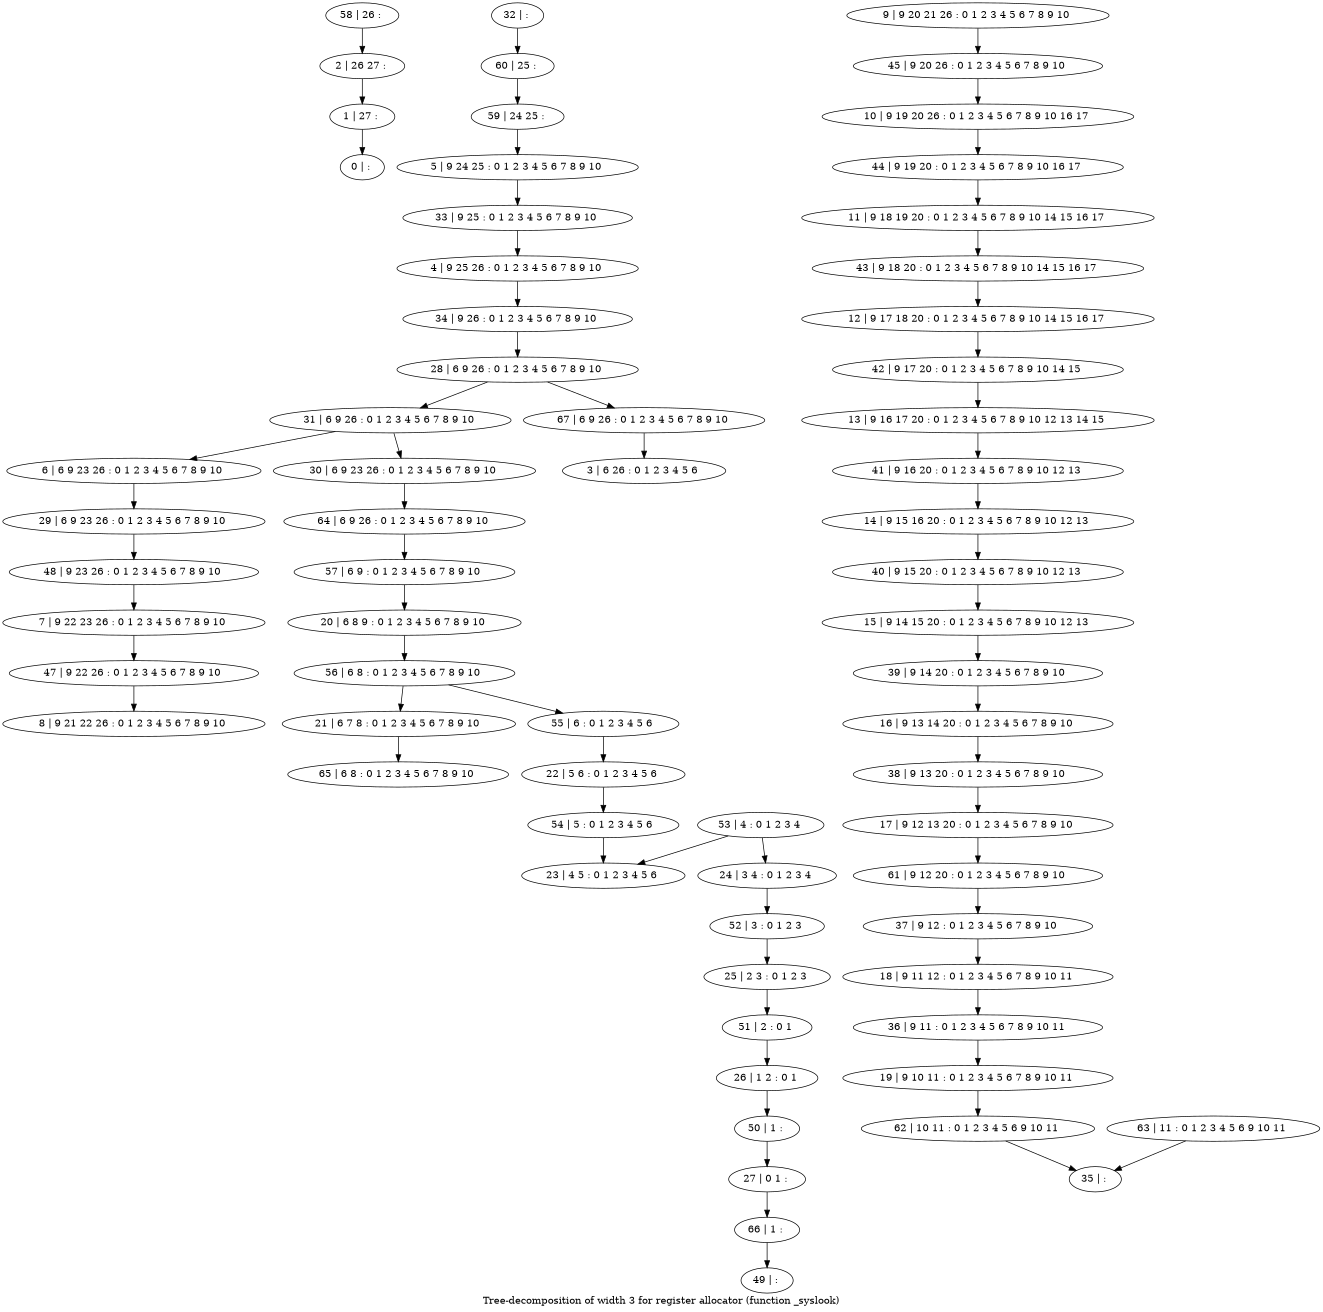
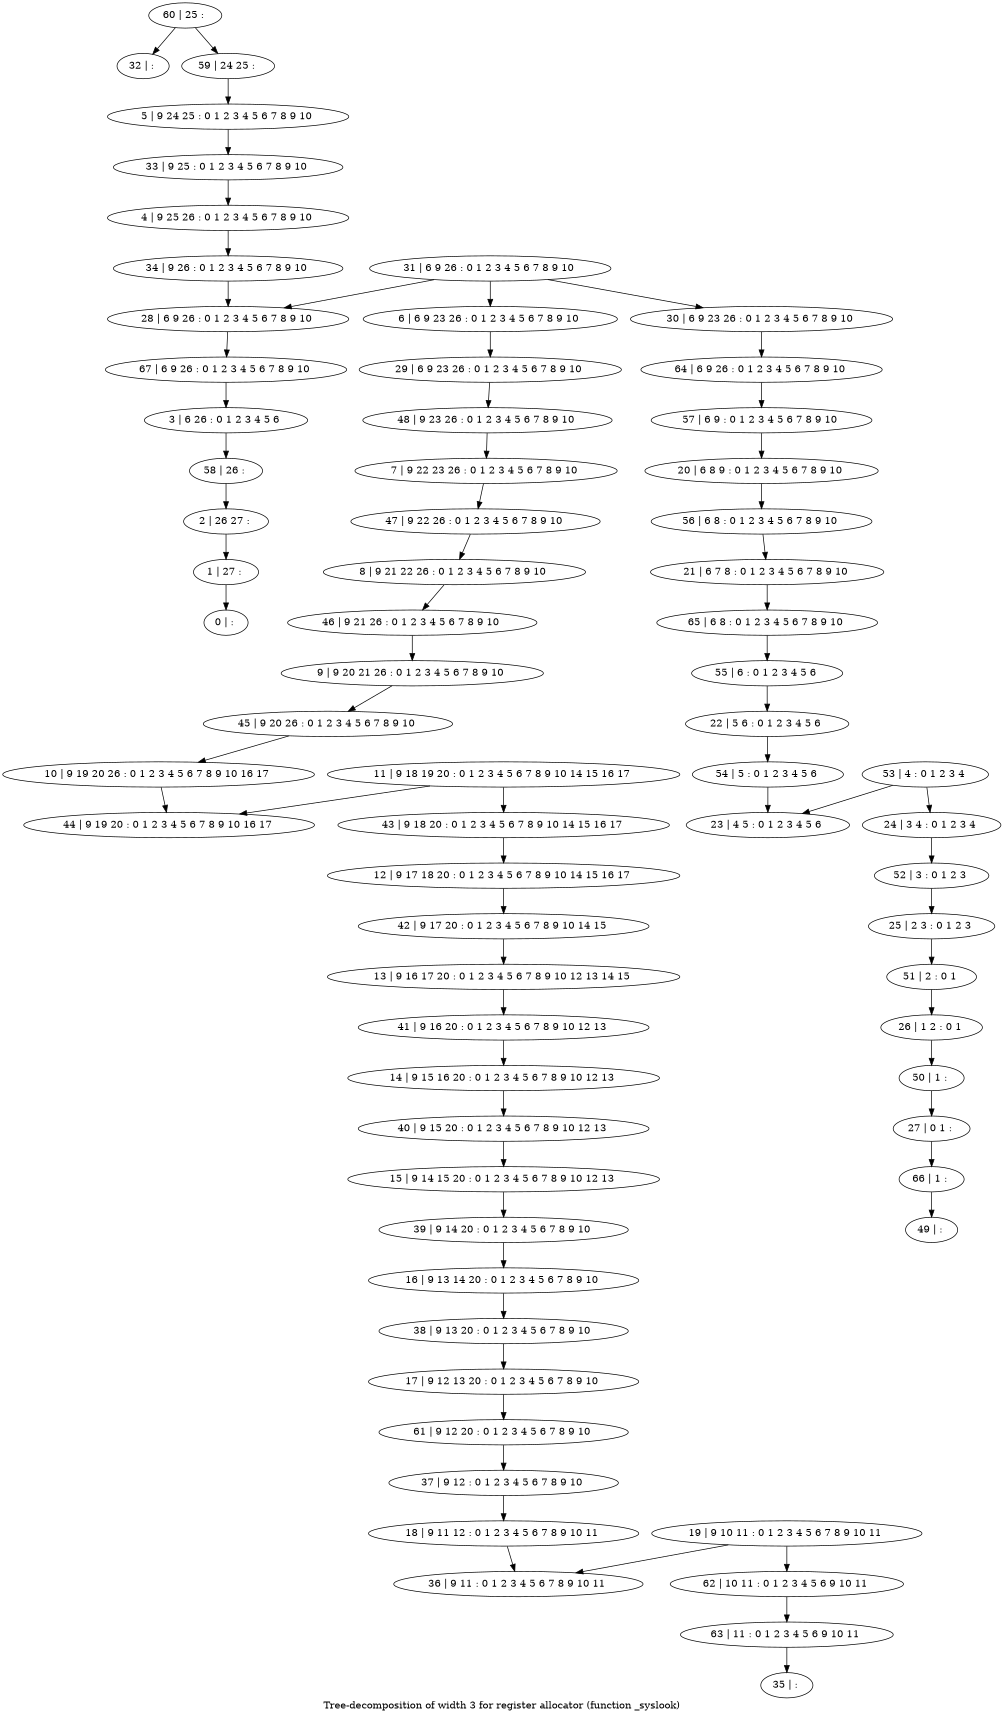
(518, 37) -> (166, 38)
(978, 189) -> (338, 799)
(457, 394) -> (363, 293)
none -> (226, 442)
none -> (412, 623)
(502, 698) -> (767, 645)
(978, 1049) -> (656, 1558)
(1038, 1154) -> (787, 1606)
